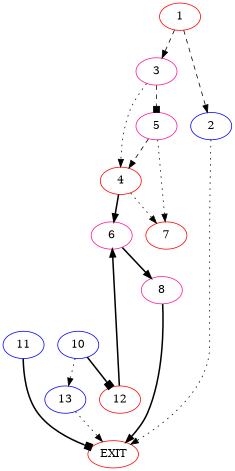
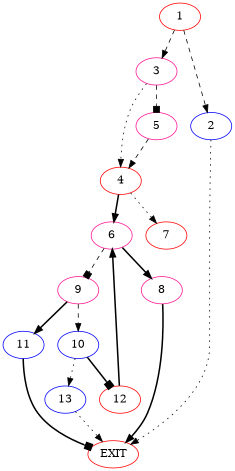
(161, 177) -> none
none -> (78, 290)
